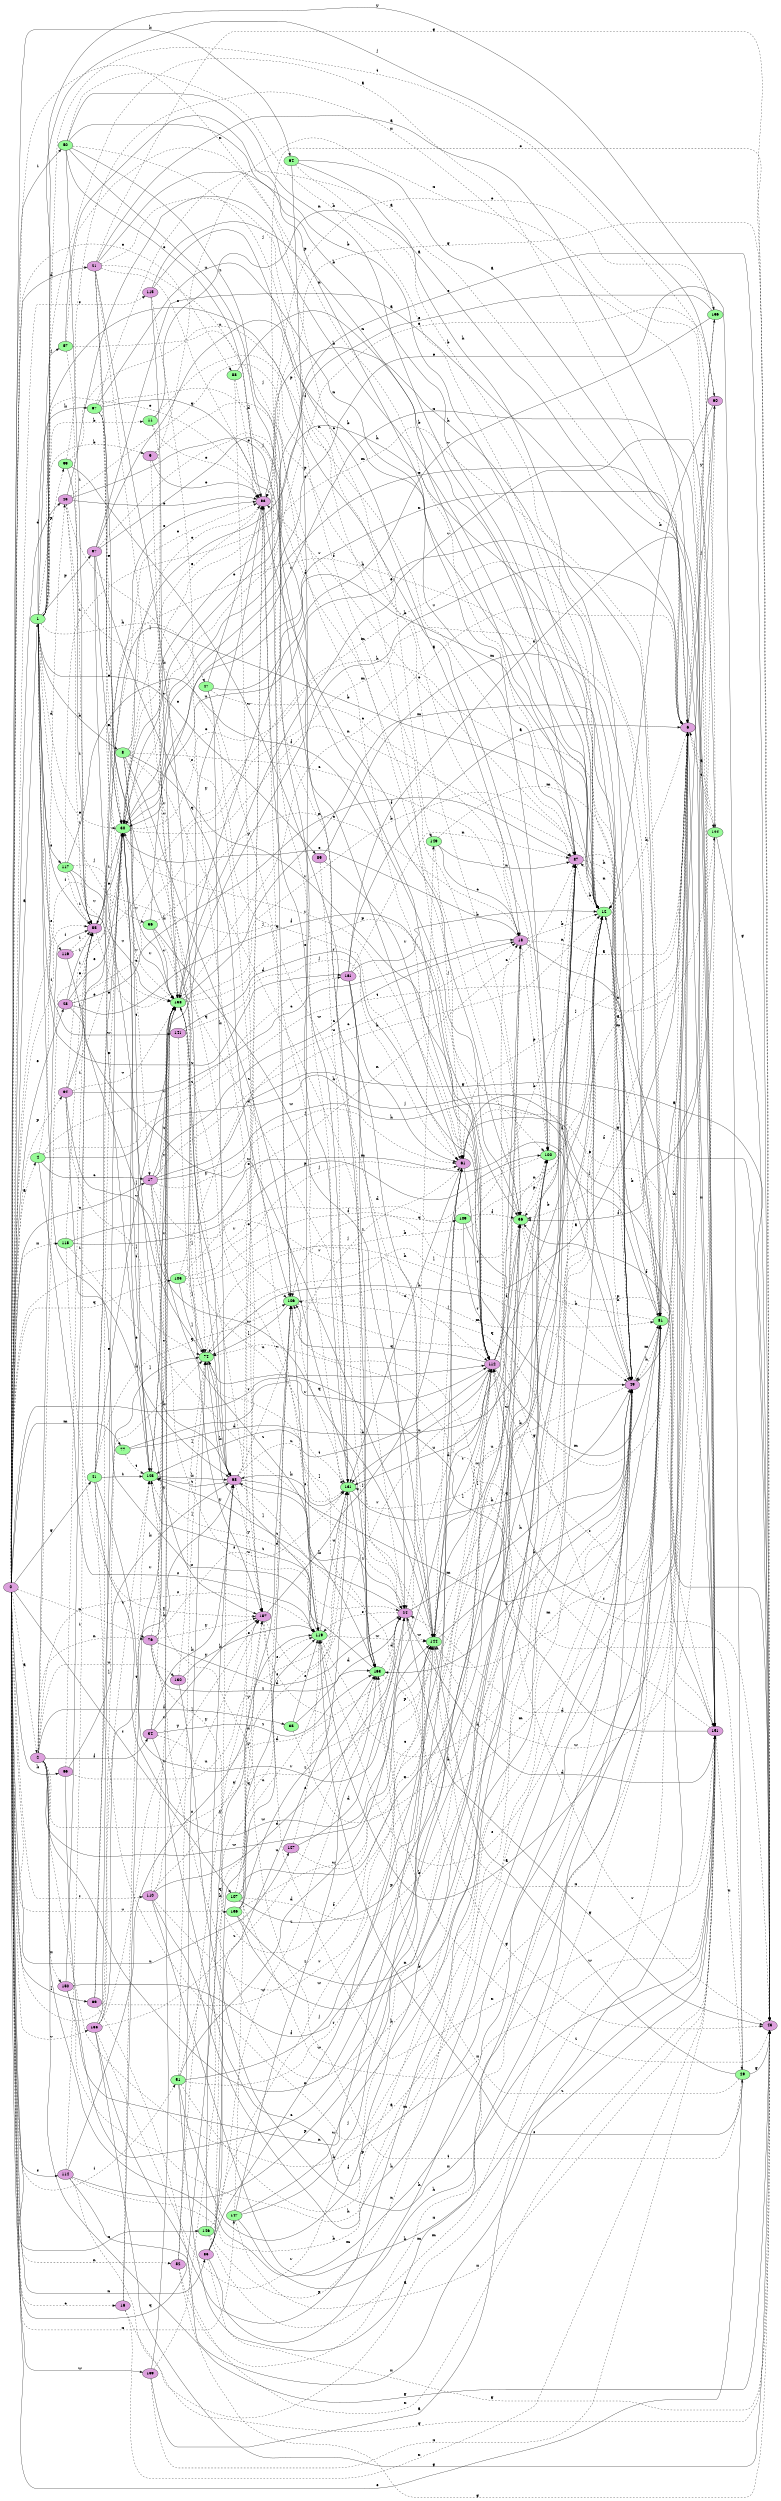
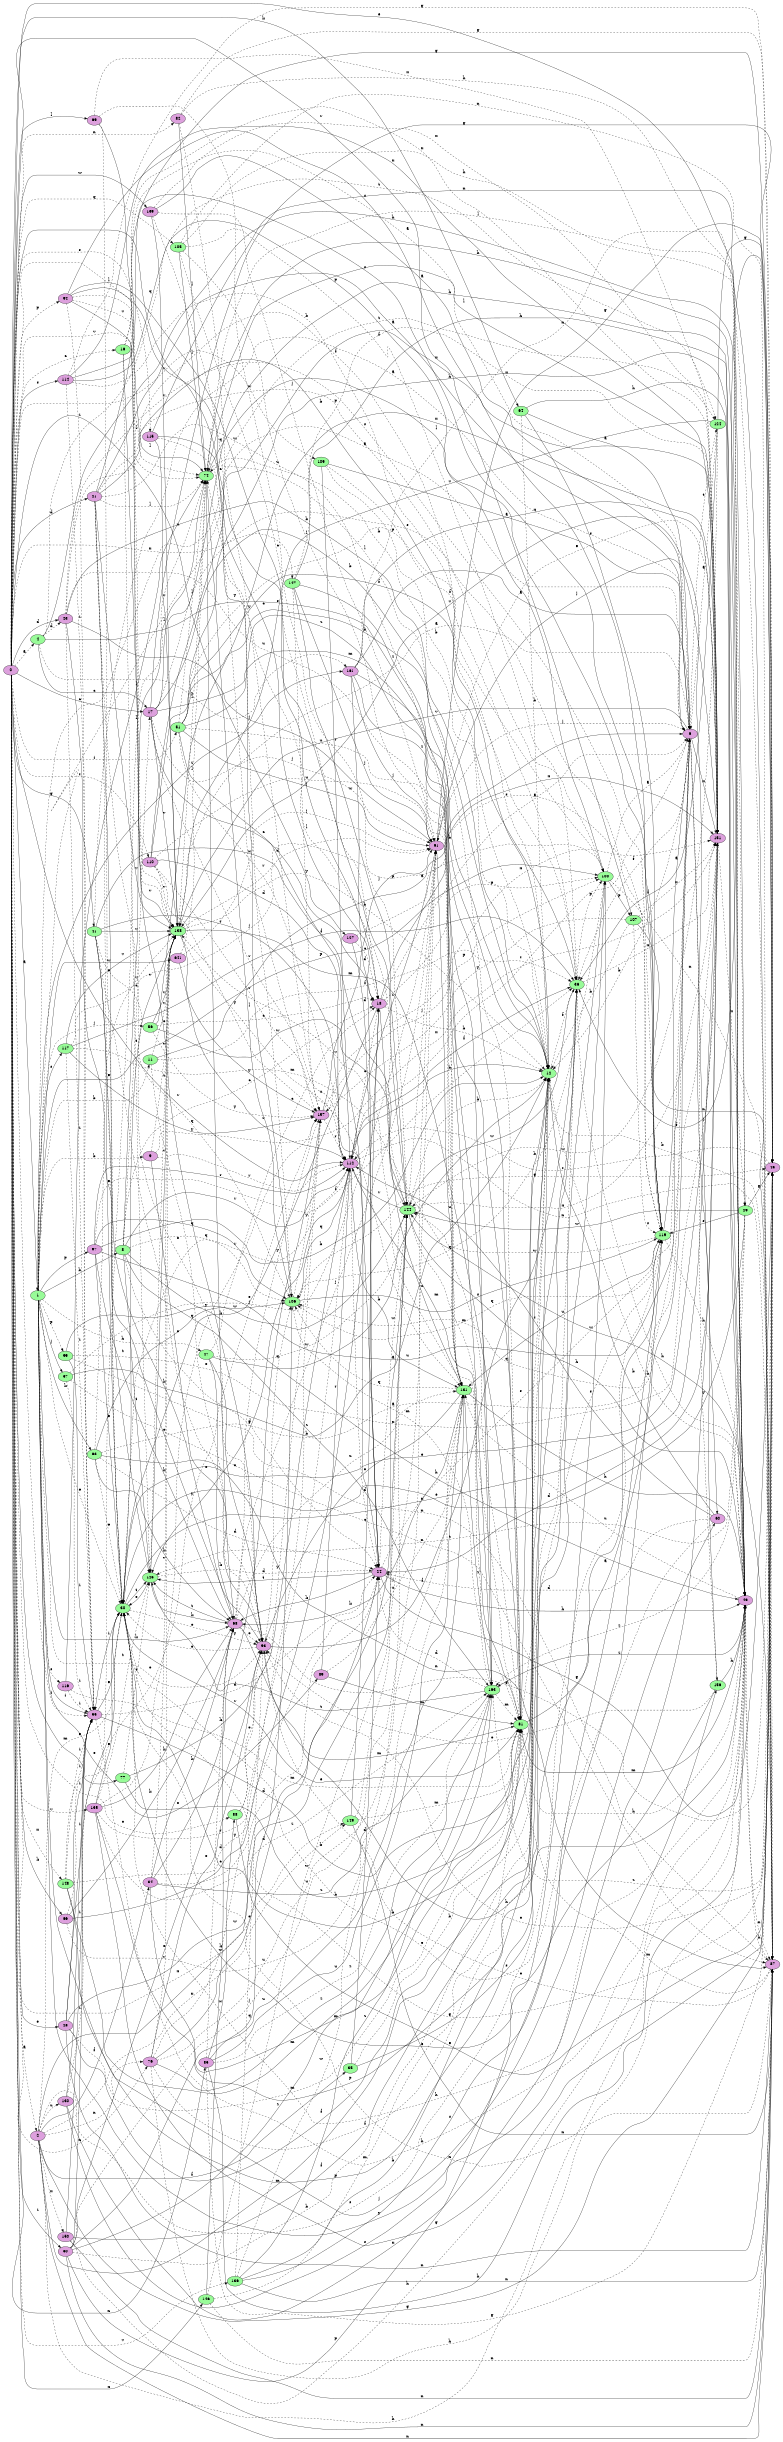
(65, 145) -> (65, 2252)
(759, 146) -> (750, 75)
(94, 409) -> (94, 1454)
none -> (316, 493)
none -> (429, 721)
none -> (138, 897)
(111, 959) -> none
(370, 1032) -> (418, 663)
(178, 1033) -> (178, 958)
none -> (309, 1215)
(65, 1243) -> (65, 1884)
(46, 1334) -> (78, 1909)
(76, 1471) -> (482, 1029)
(482, 1635) -> (619, 897)
(359, 1964) -> (226, 1941)
(123, 2306) -> (123, 350)
